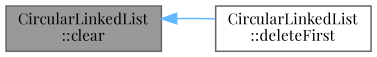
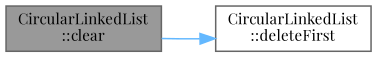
(196, 19) -> (181, 39)
